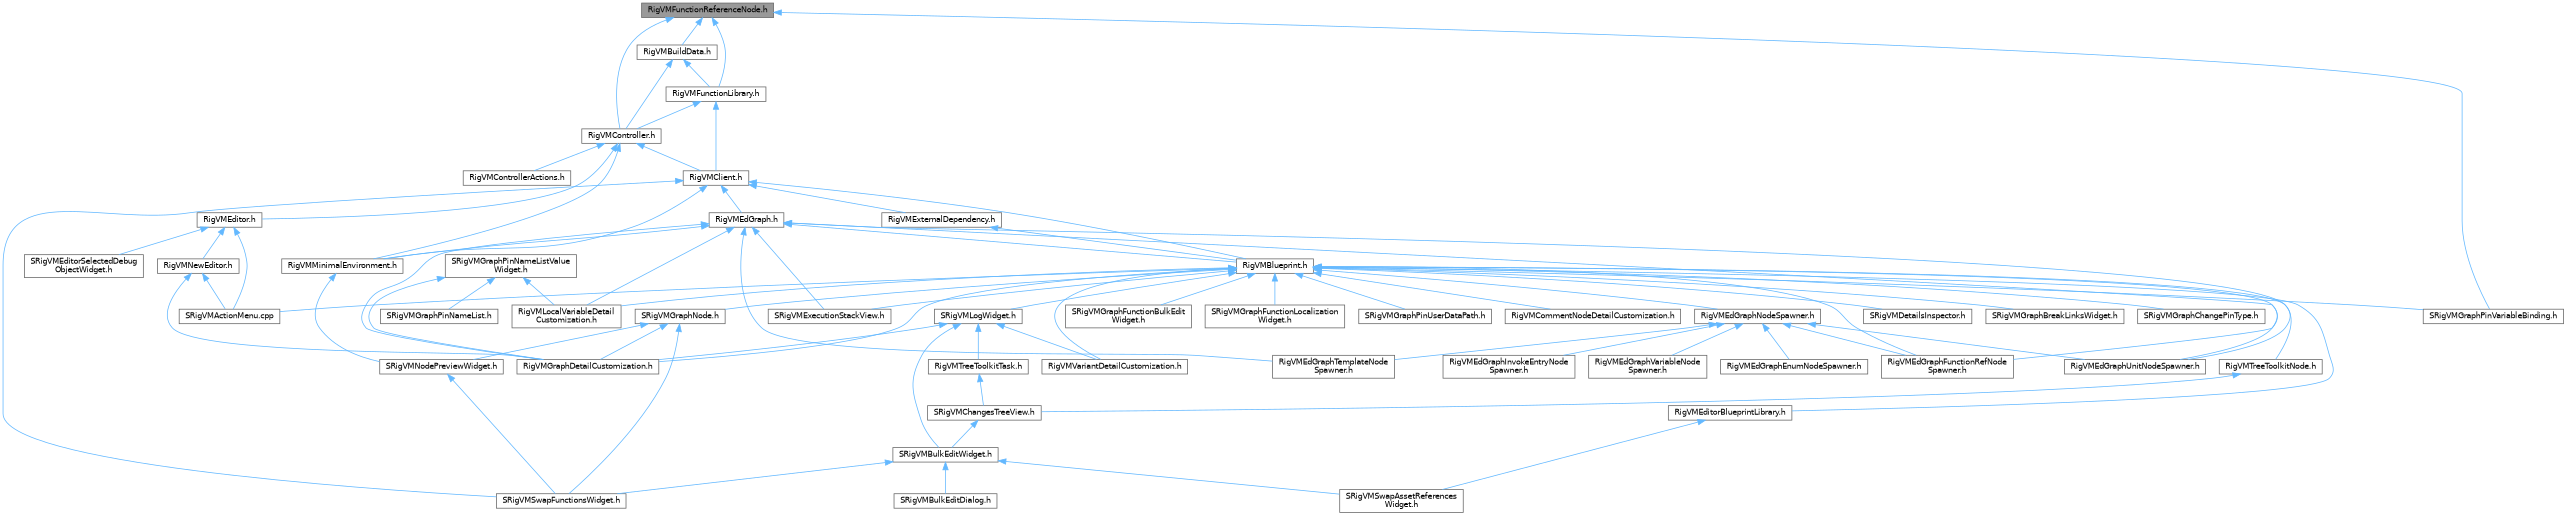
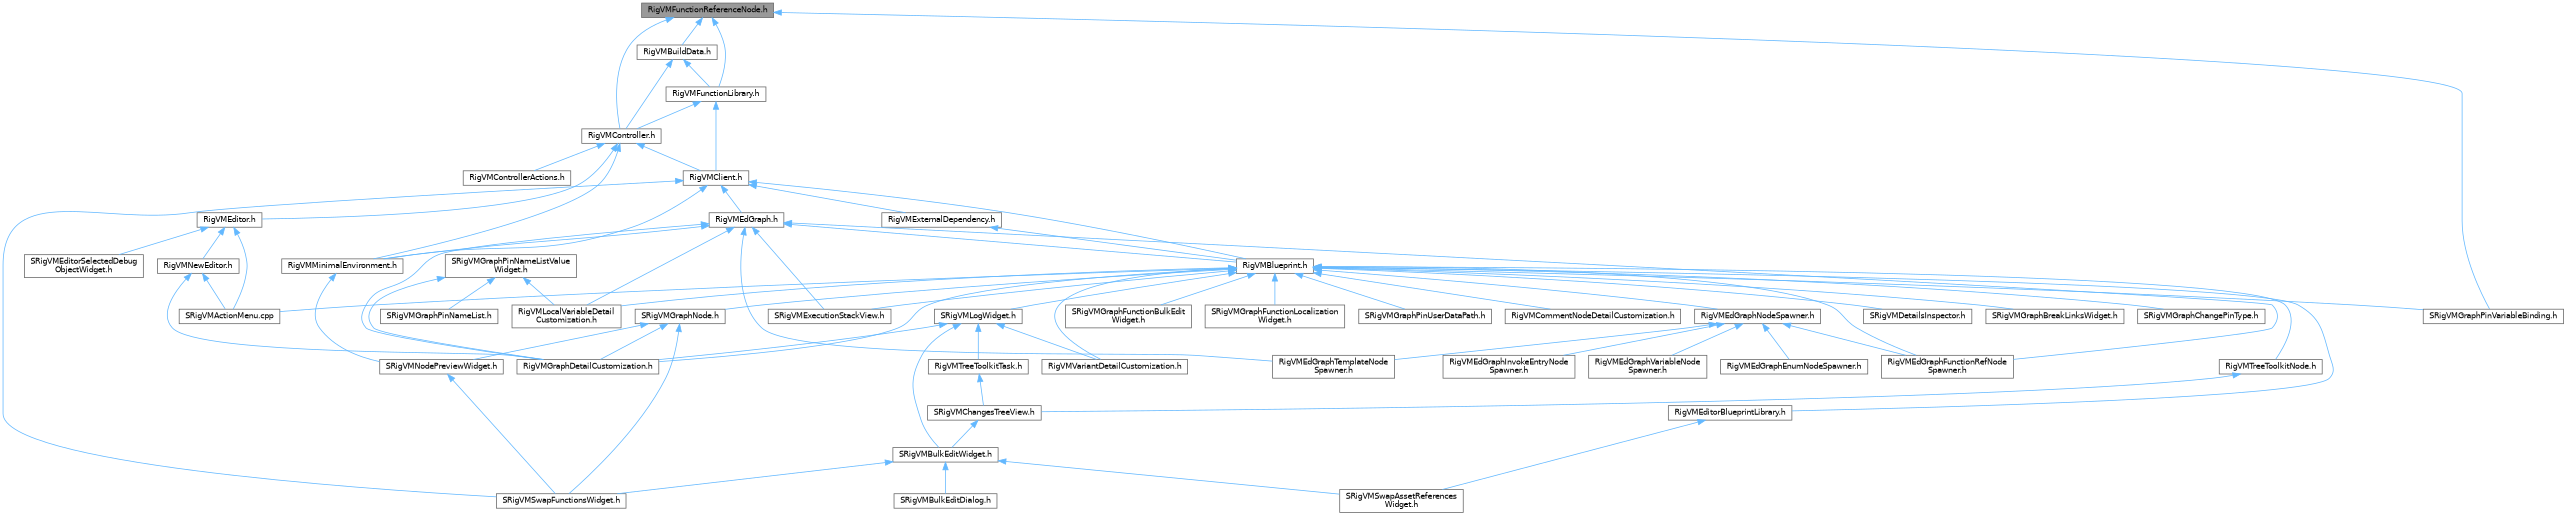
(2135, 367) -> none
